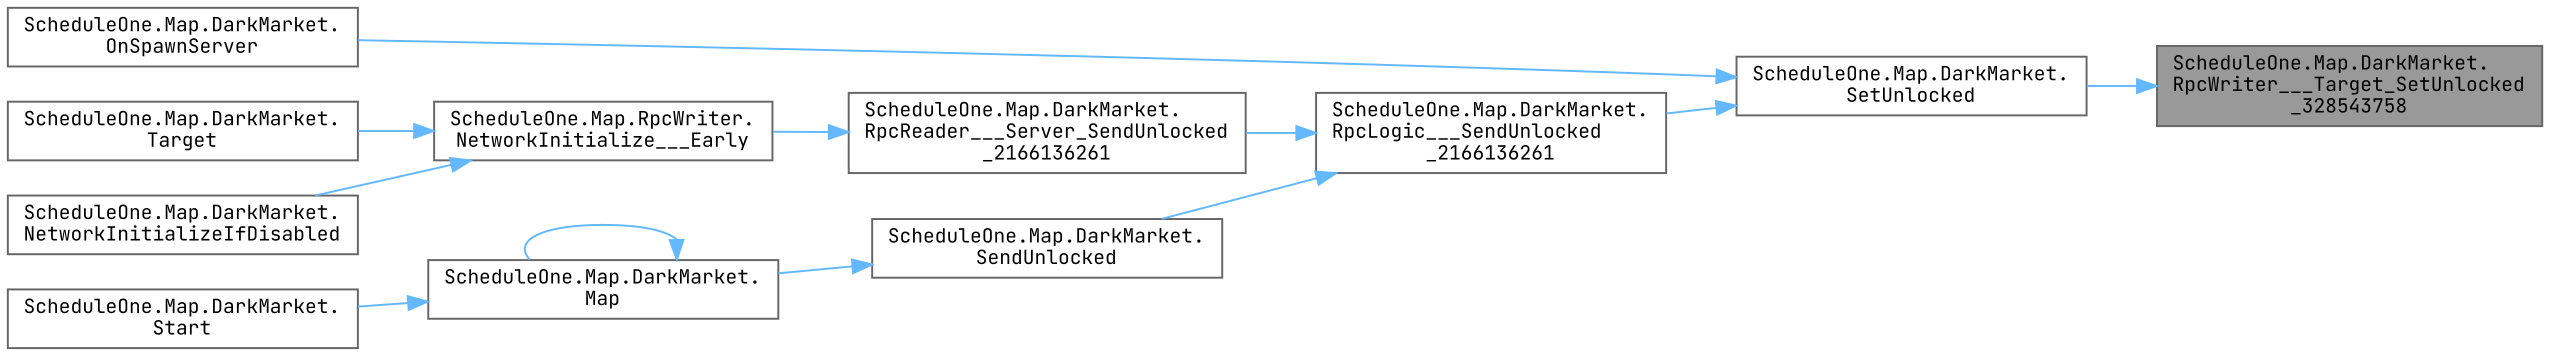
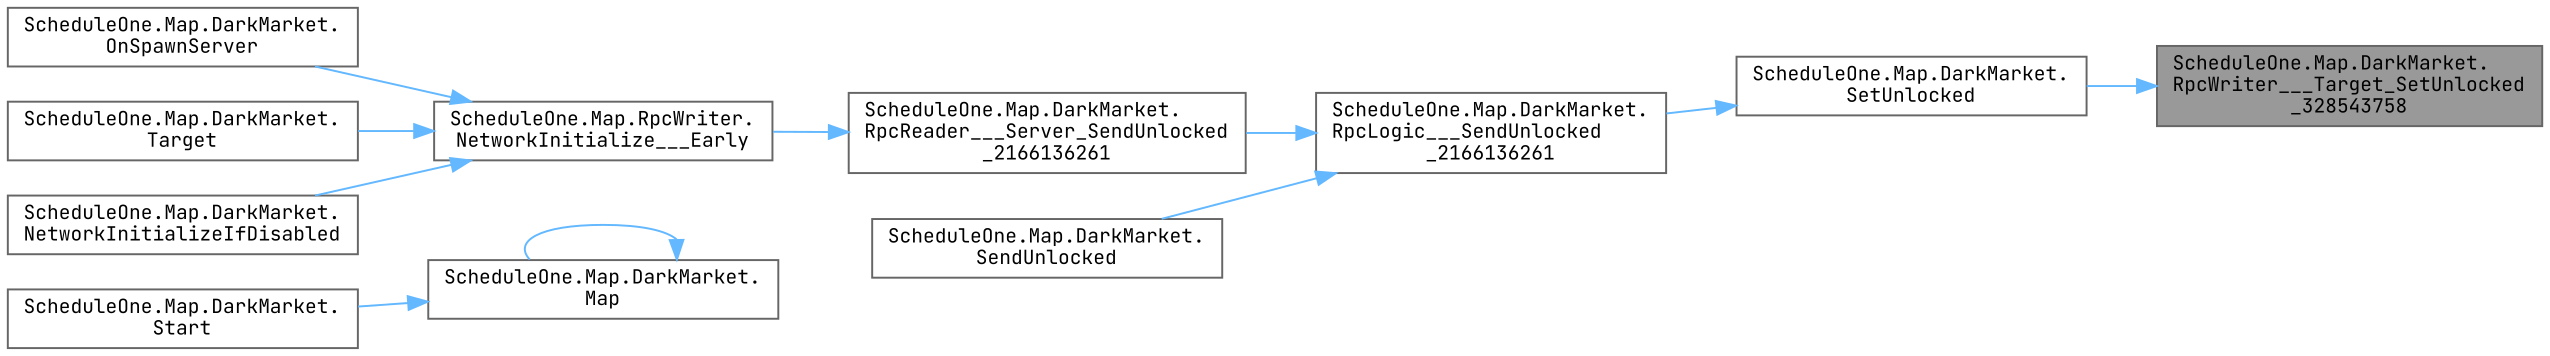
(1037, 55) -> (383, 82)
(815, 270) -> none
